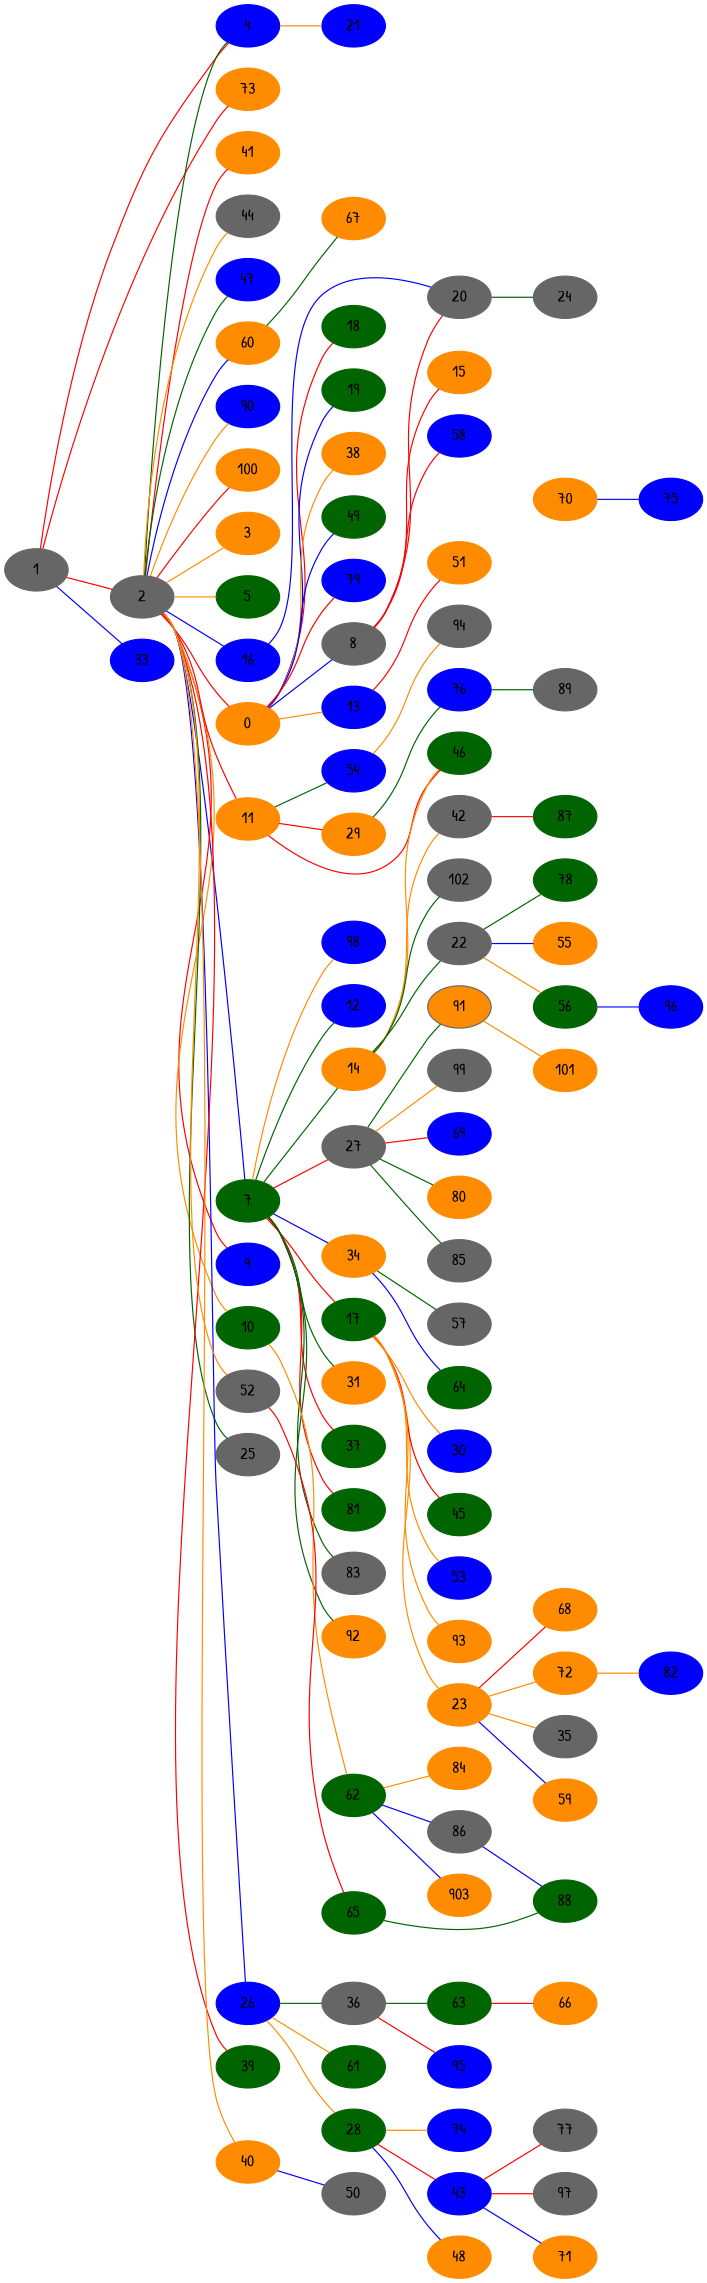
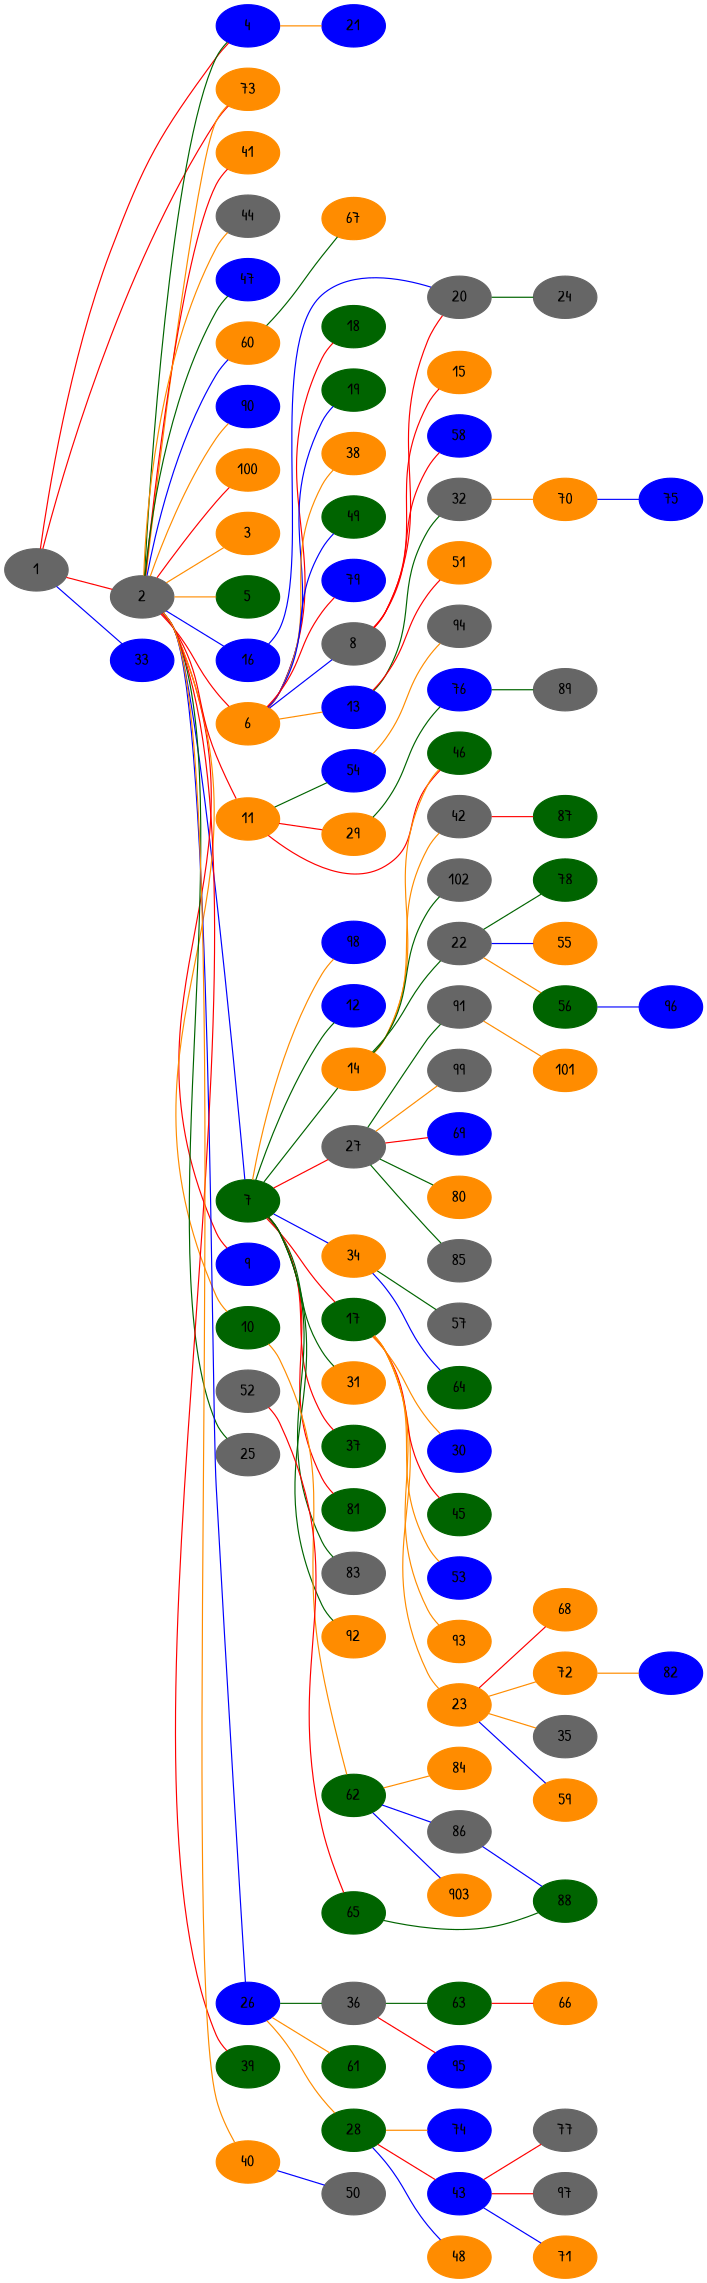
none -> (459, 499)
(248, 724) -> (248, 724)
(195, 994) -> (192, 231)
(459, 1007) -> (459, 1007)
